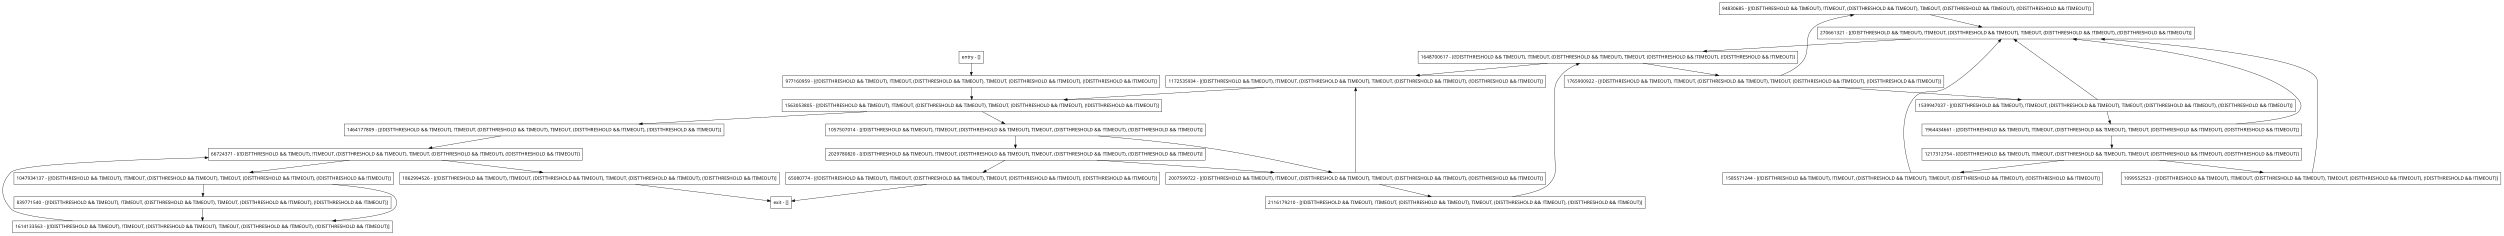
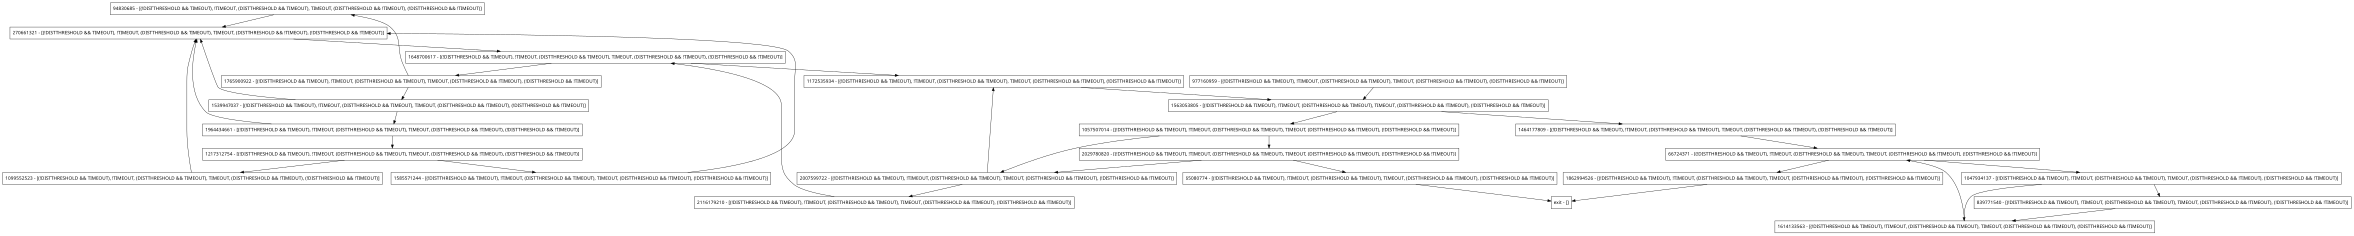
(971, 57) -> none
